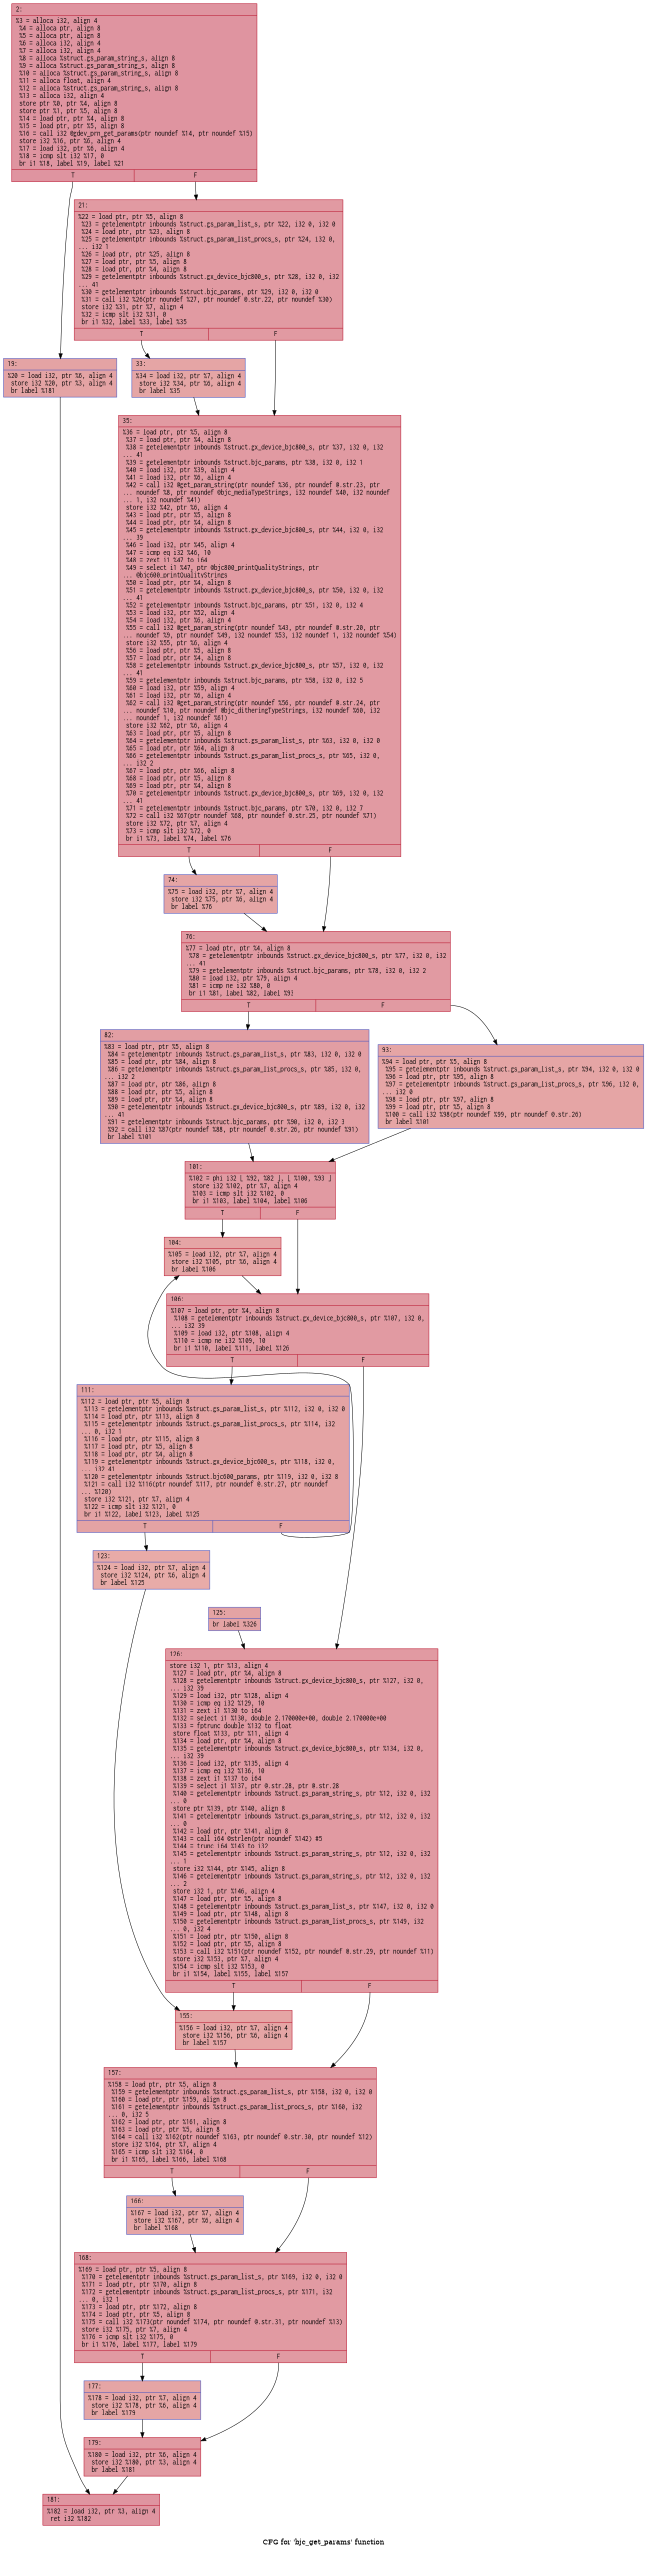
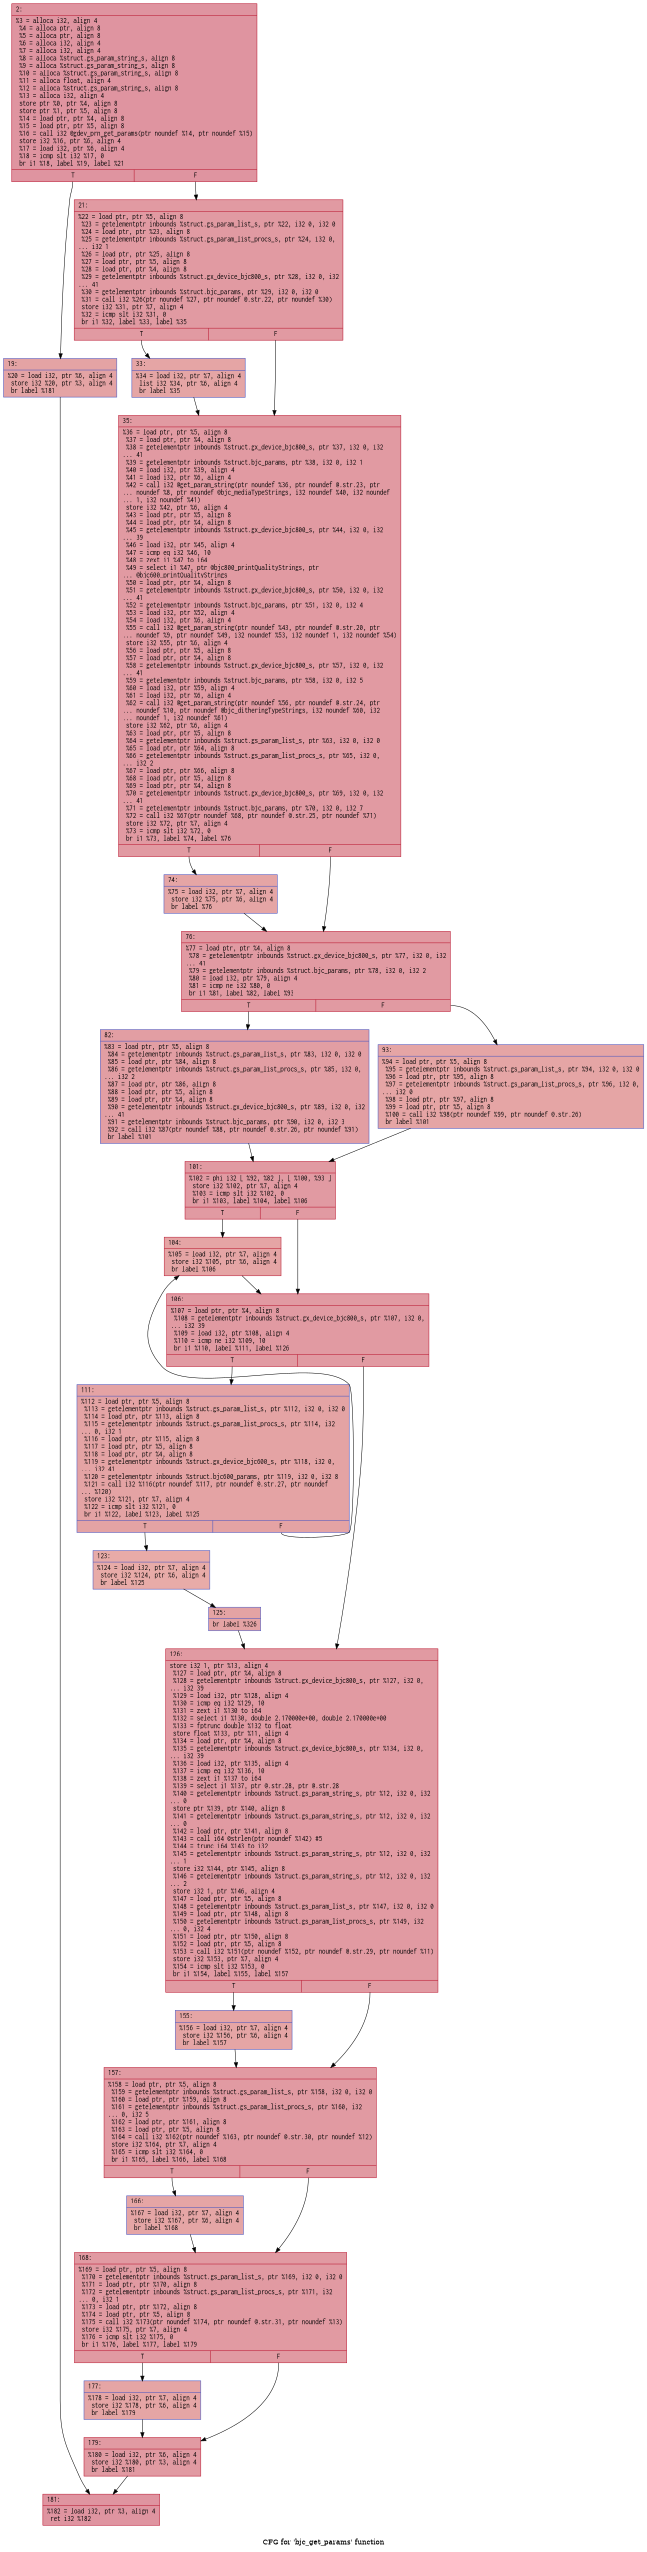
(189, 384) -> (187, 384)
(115, 1804) -> (197, 1597)
(234, 2030) -> (234, 2030)
